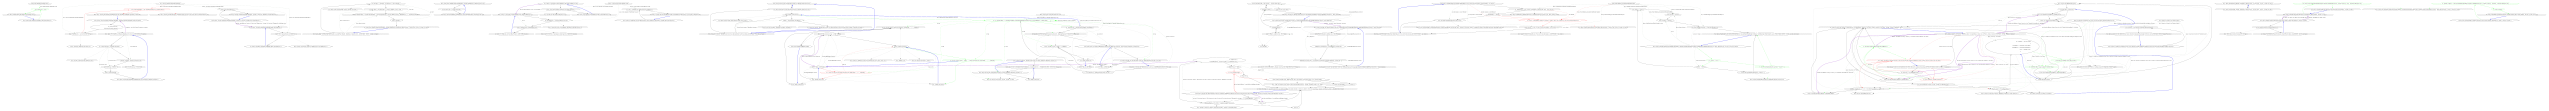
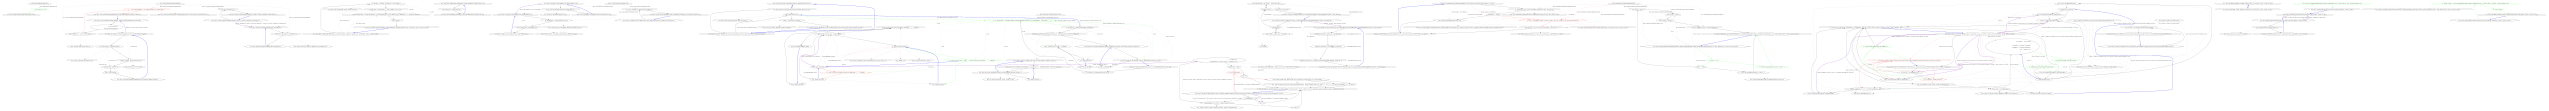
(37, 20) -> none
